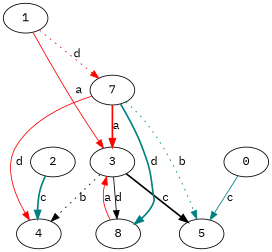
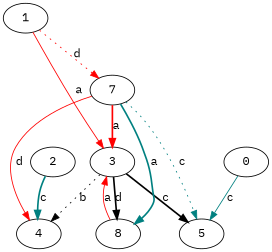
(154, 162) -> (154, 162)
(182, 162) -> (182, 162)
(115, 194) -> (115, 194)
